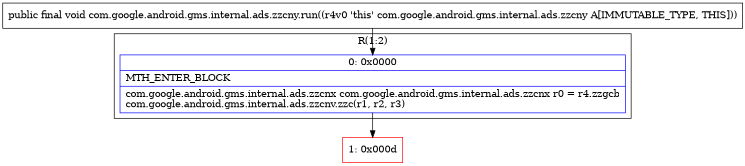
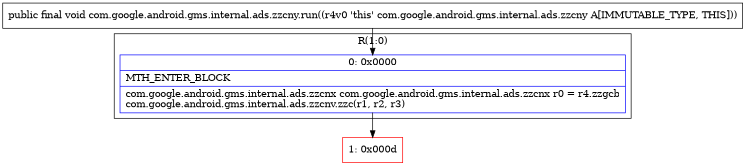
(373, 42) -> (373, 42)
